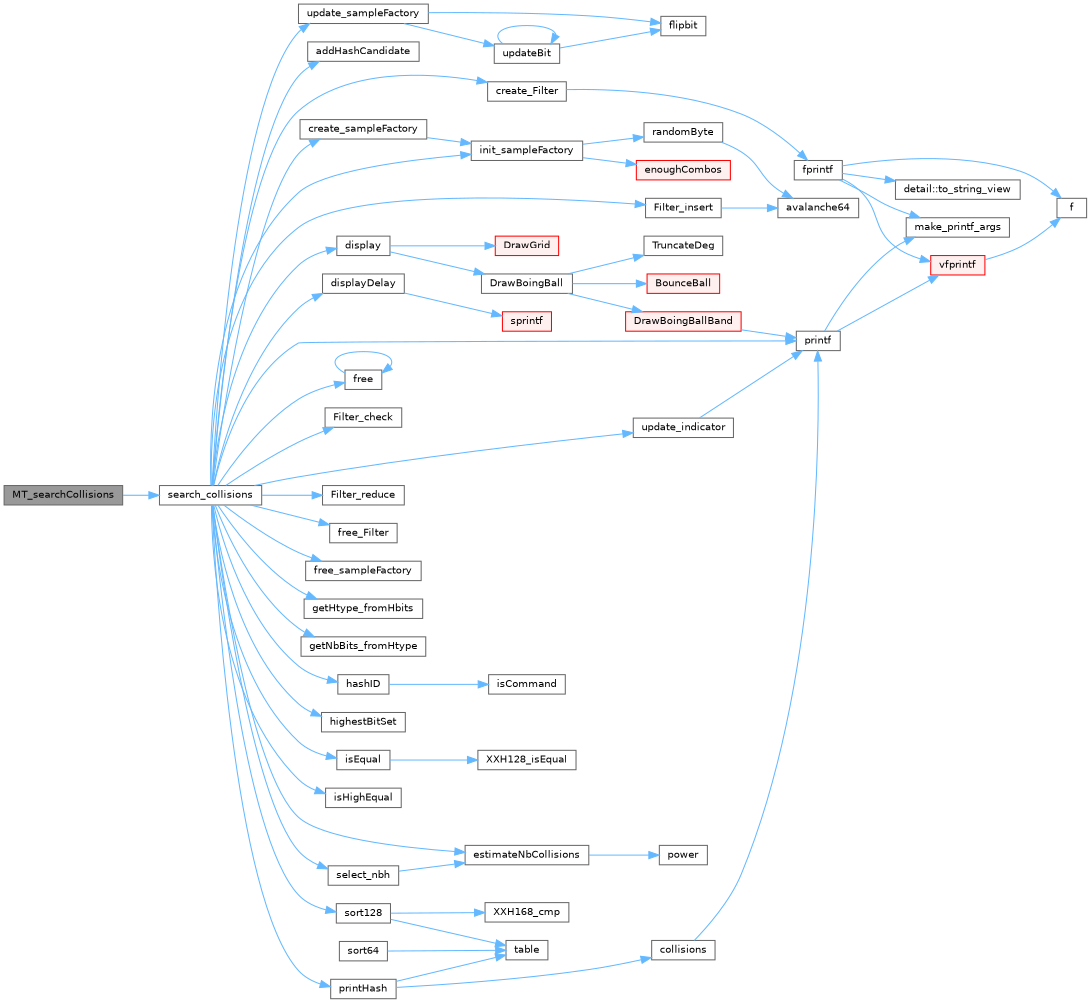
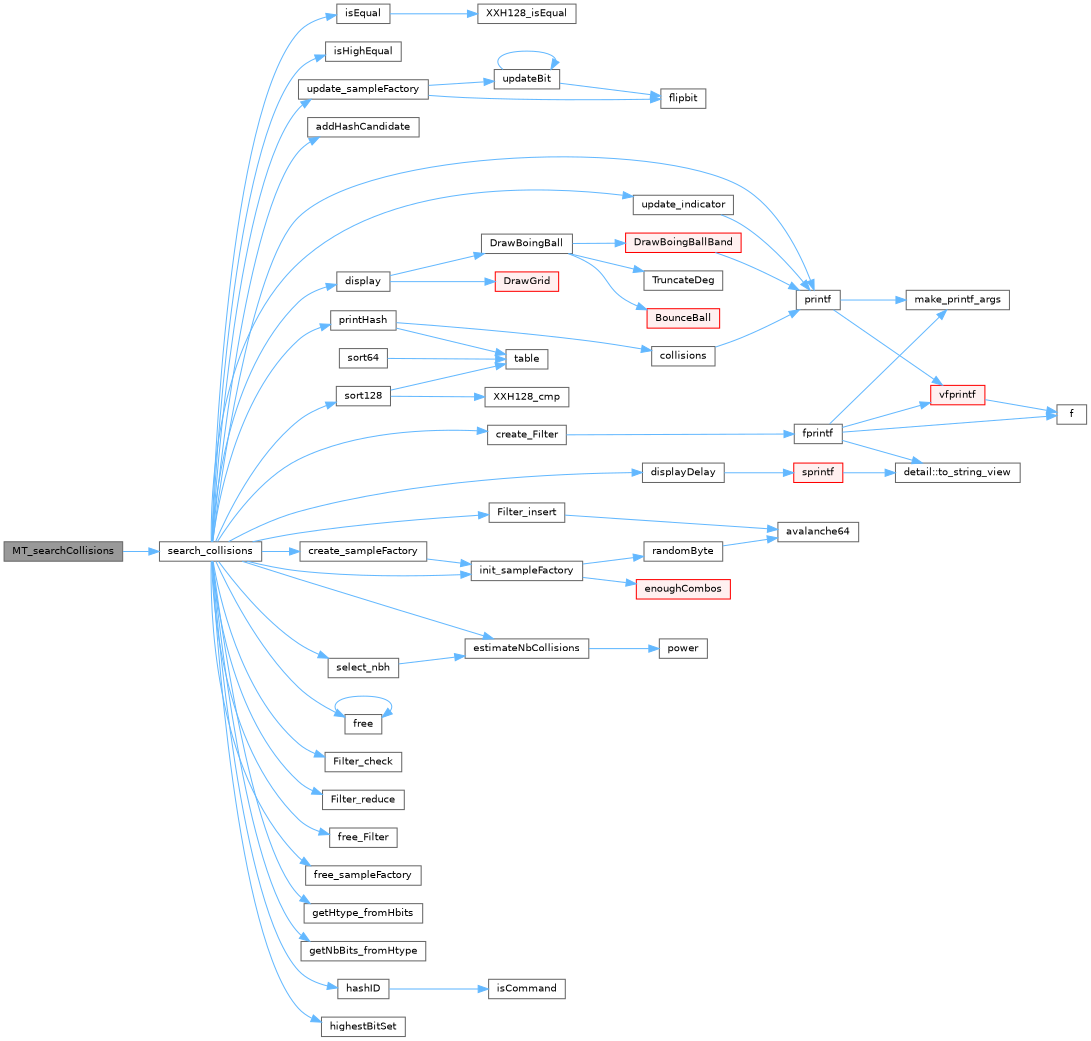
none -> (864, 473)
(527, 912) -> (527, 397)
